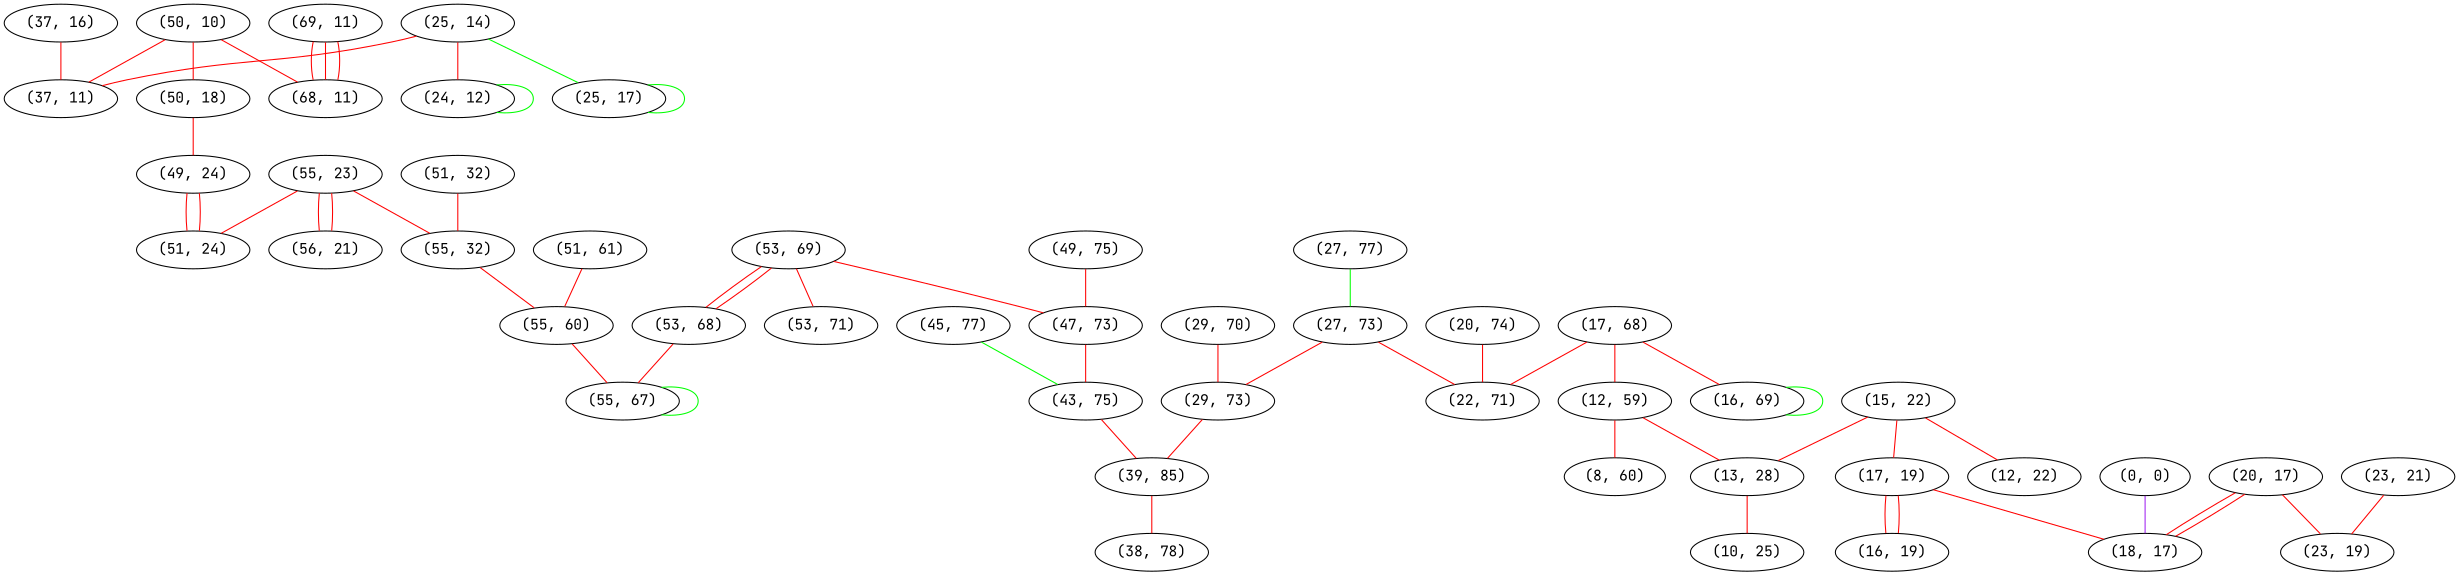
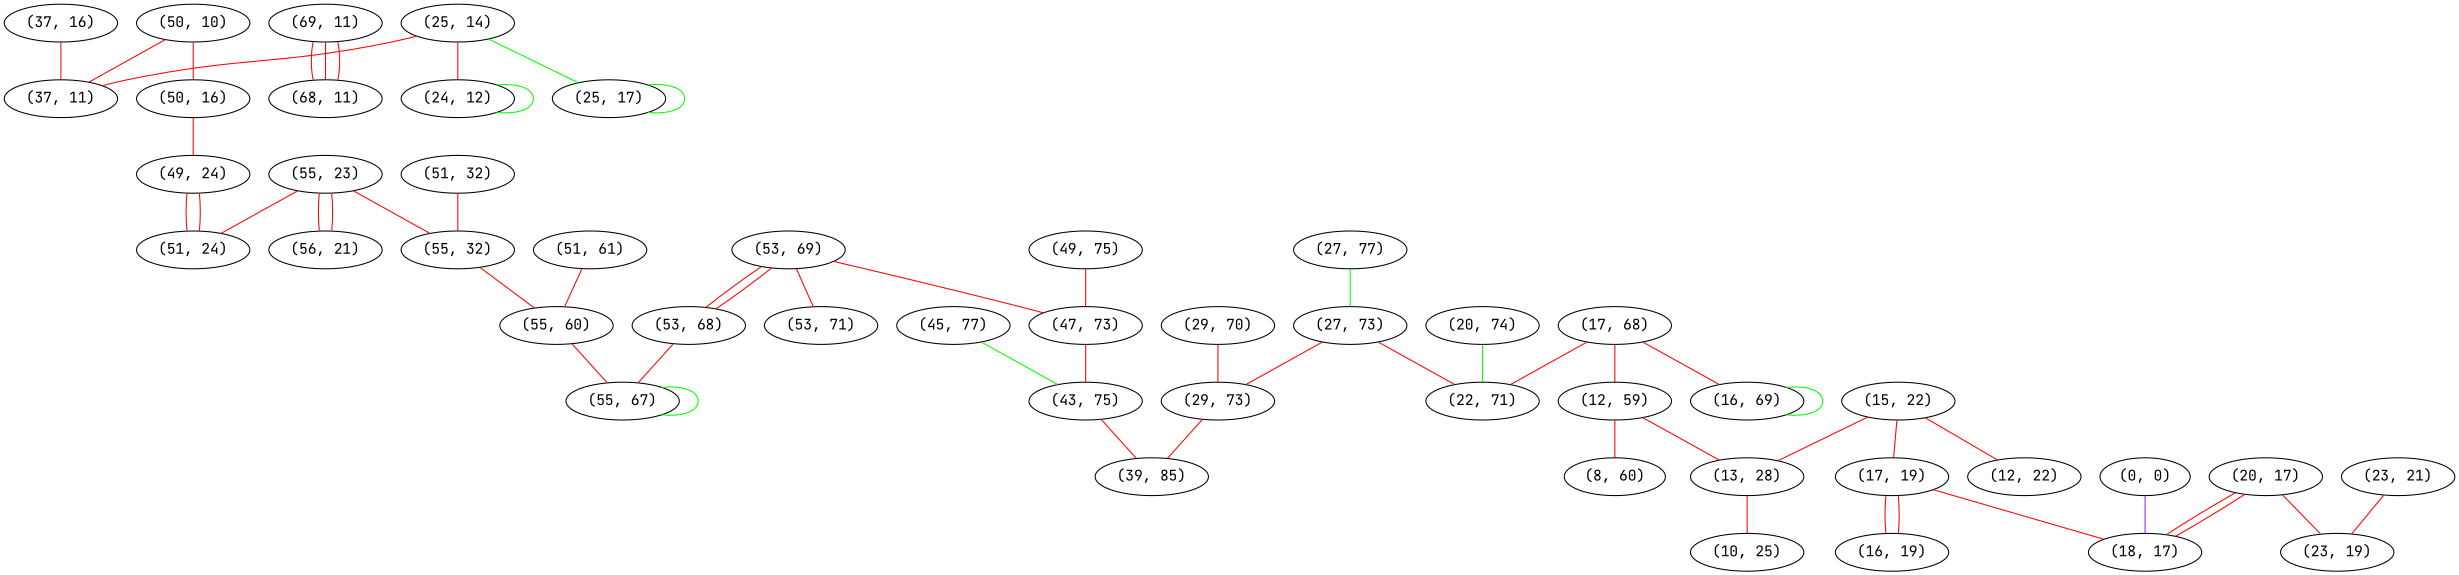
(248, 55) -> none
(193, 99) -> (193, 99)
(1483, 363) -> (1483, 363)
(1152, 552) -> none
